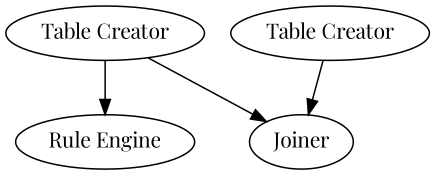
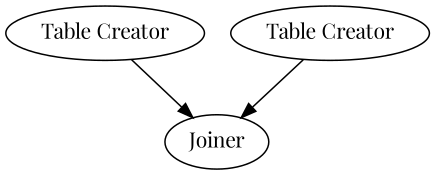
(105, 142) -> none
